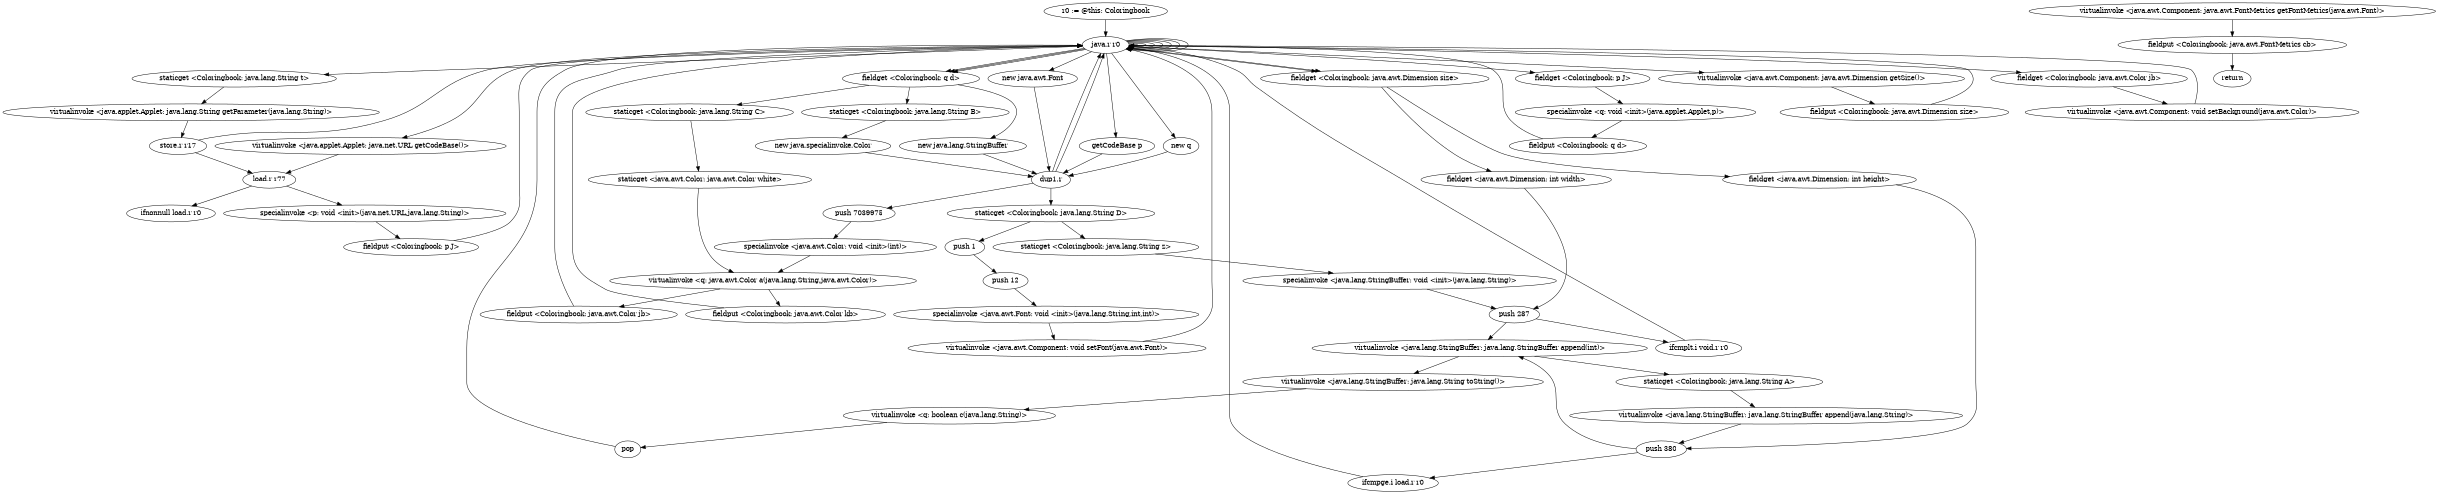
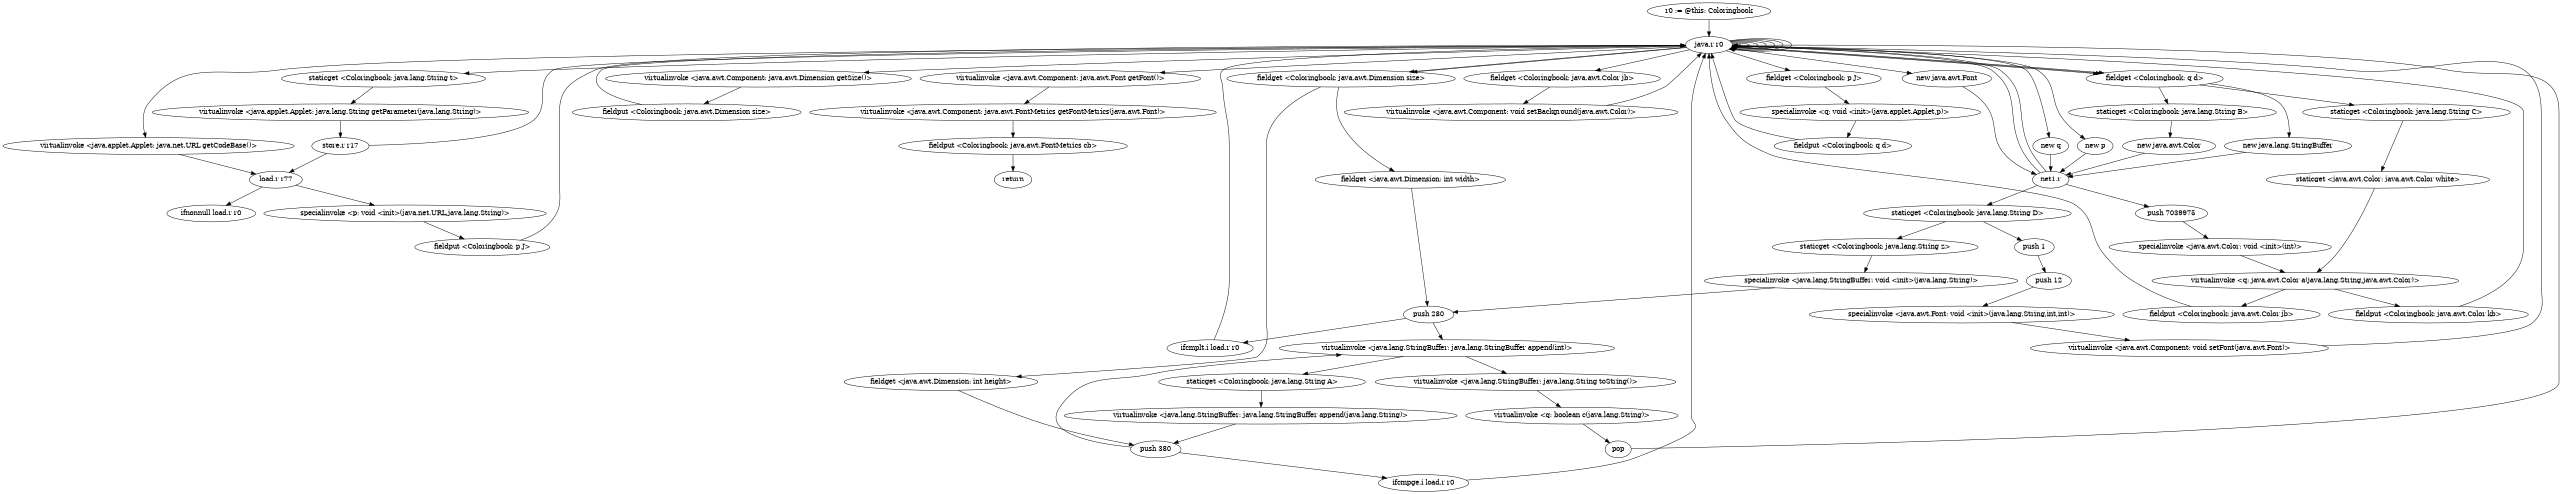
none -> (1060, 79)
(823, 146) -> (2169, 146)
(1117, 146) -> (2095, 146)
(1051, 180) -> (2051, 180)
(1514, 315) -> (1429, 315)
(1699, 348) -> (1210, 348)
